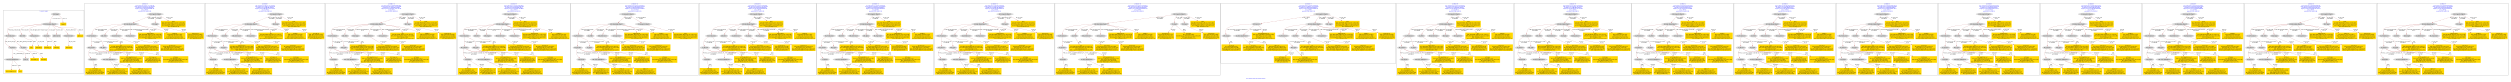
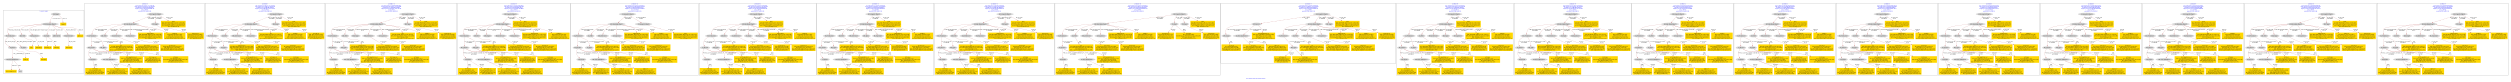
(26, 59) -> (26, 59)
(35, 59) -> none
(20, 71) -> (20, 71)
